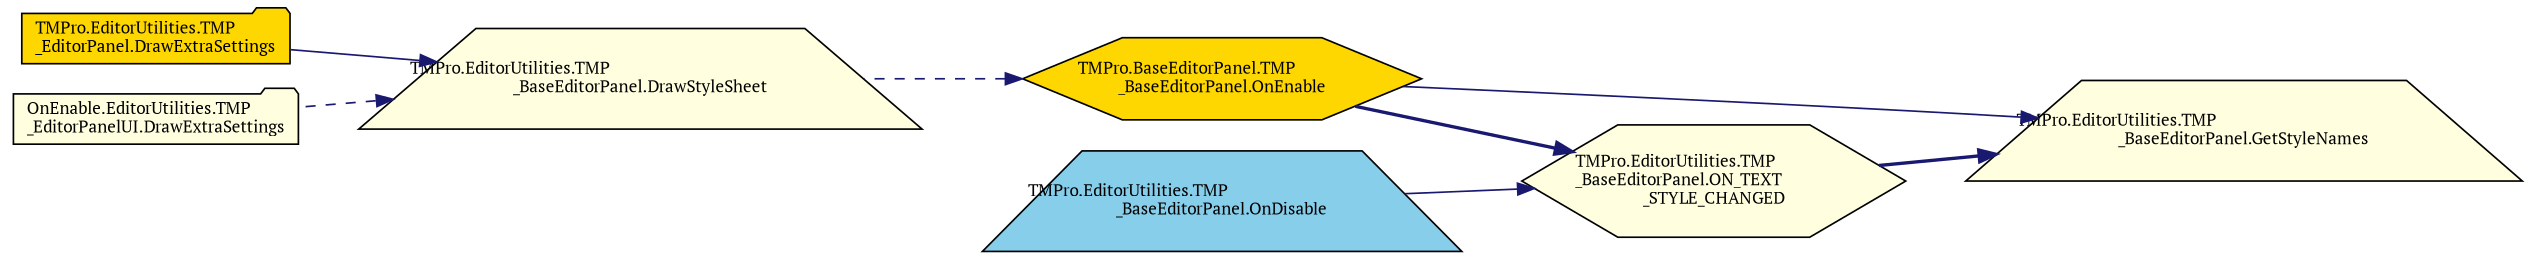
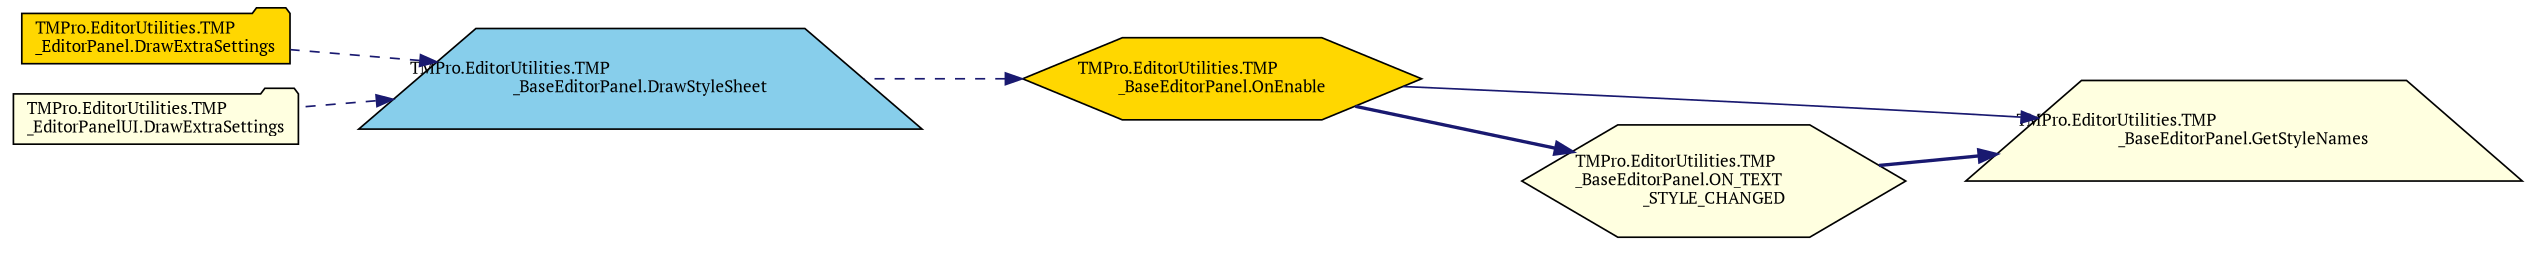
(355, 55) -> (355, 55)
(640, 79) -> (640, 79)
(1222, 79) -> (1222, 79)
(156, 119) -> (156, 119)
(1222, 201) -> none
